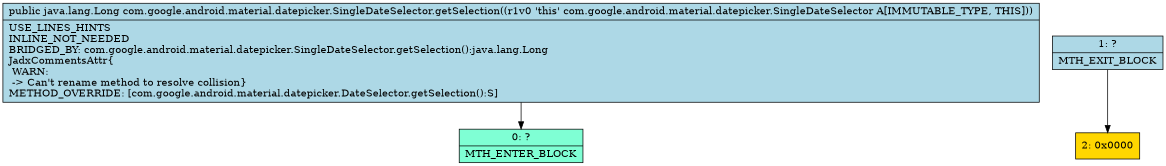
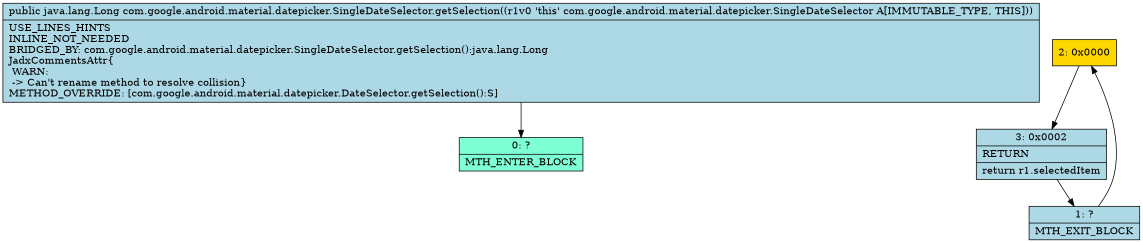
none -> (1041, 154)
